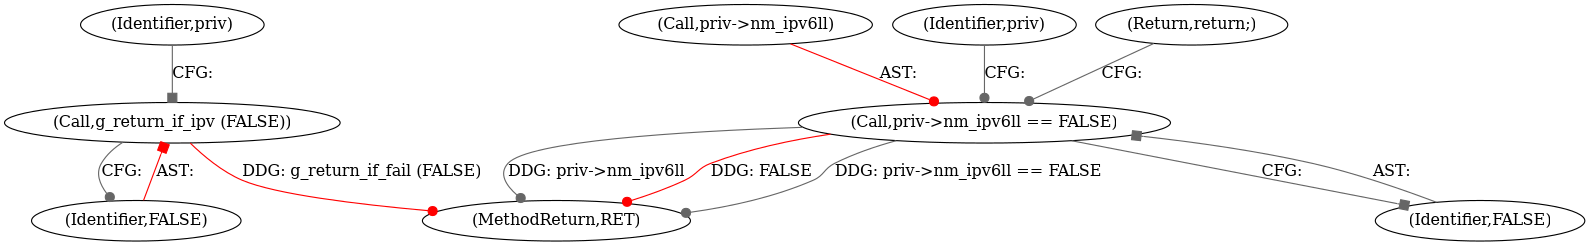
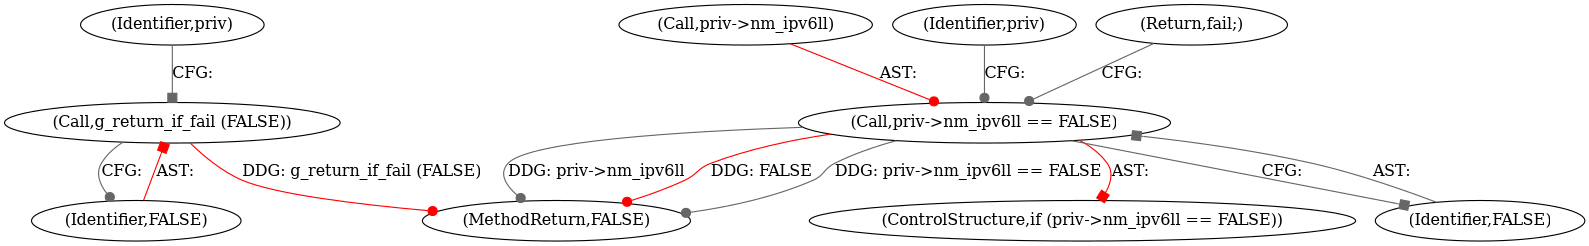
(1192, 25) -> (1192, 25)
(172, 123) -> (172, 123)
(556, 221) -> (556, 221)
none -> (1082, 221)
